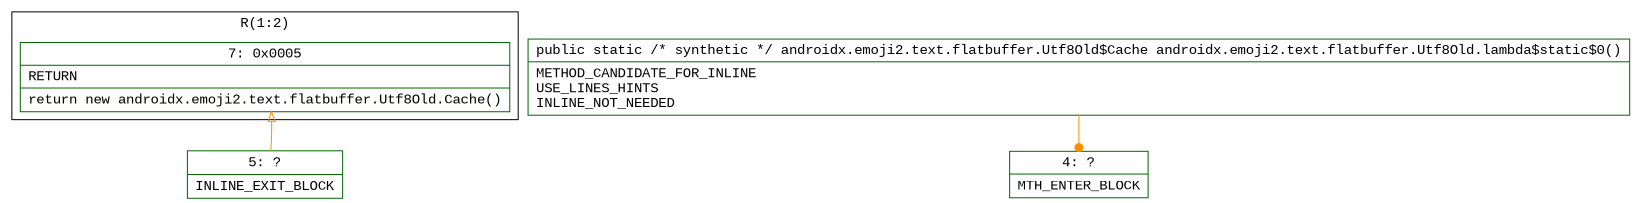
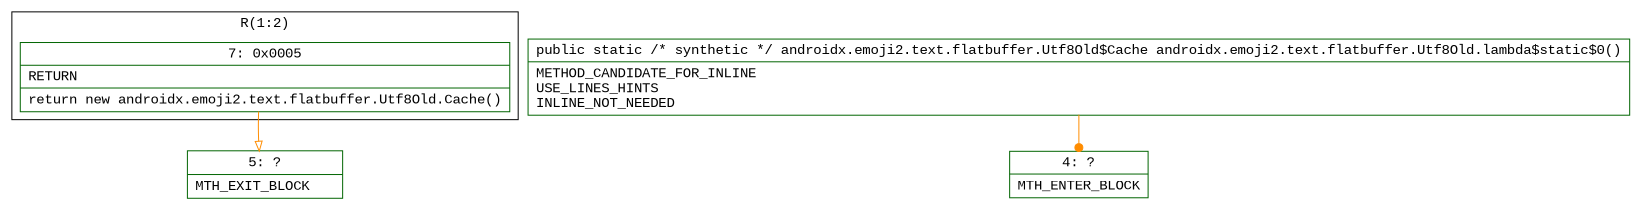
(272, 136) -> (258, 126)
(265, 186) -> (253, 186)
